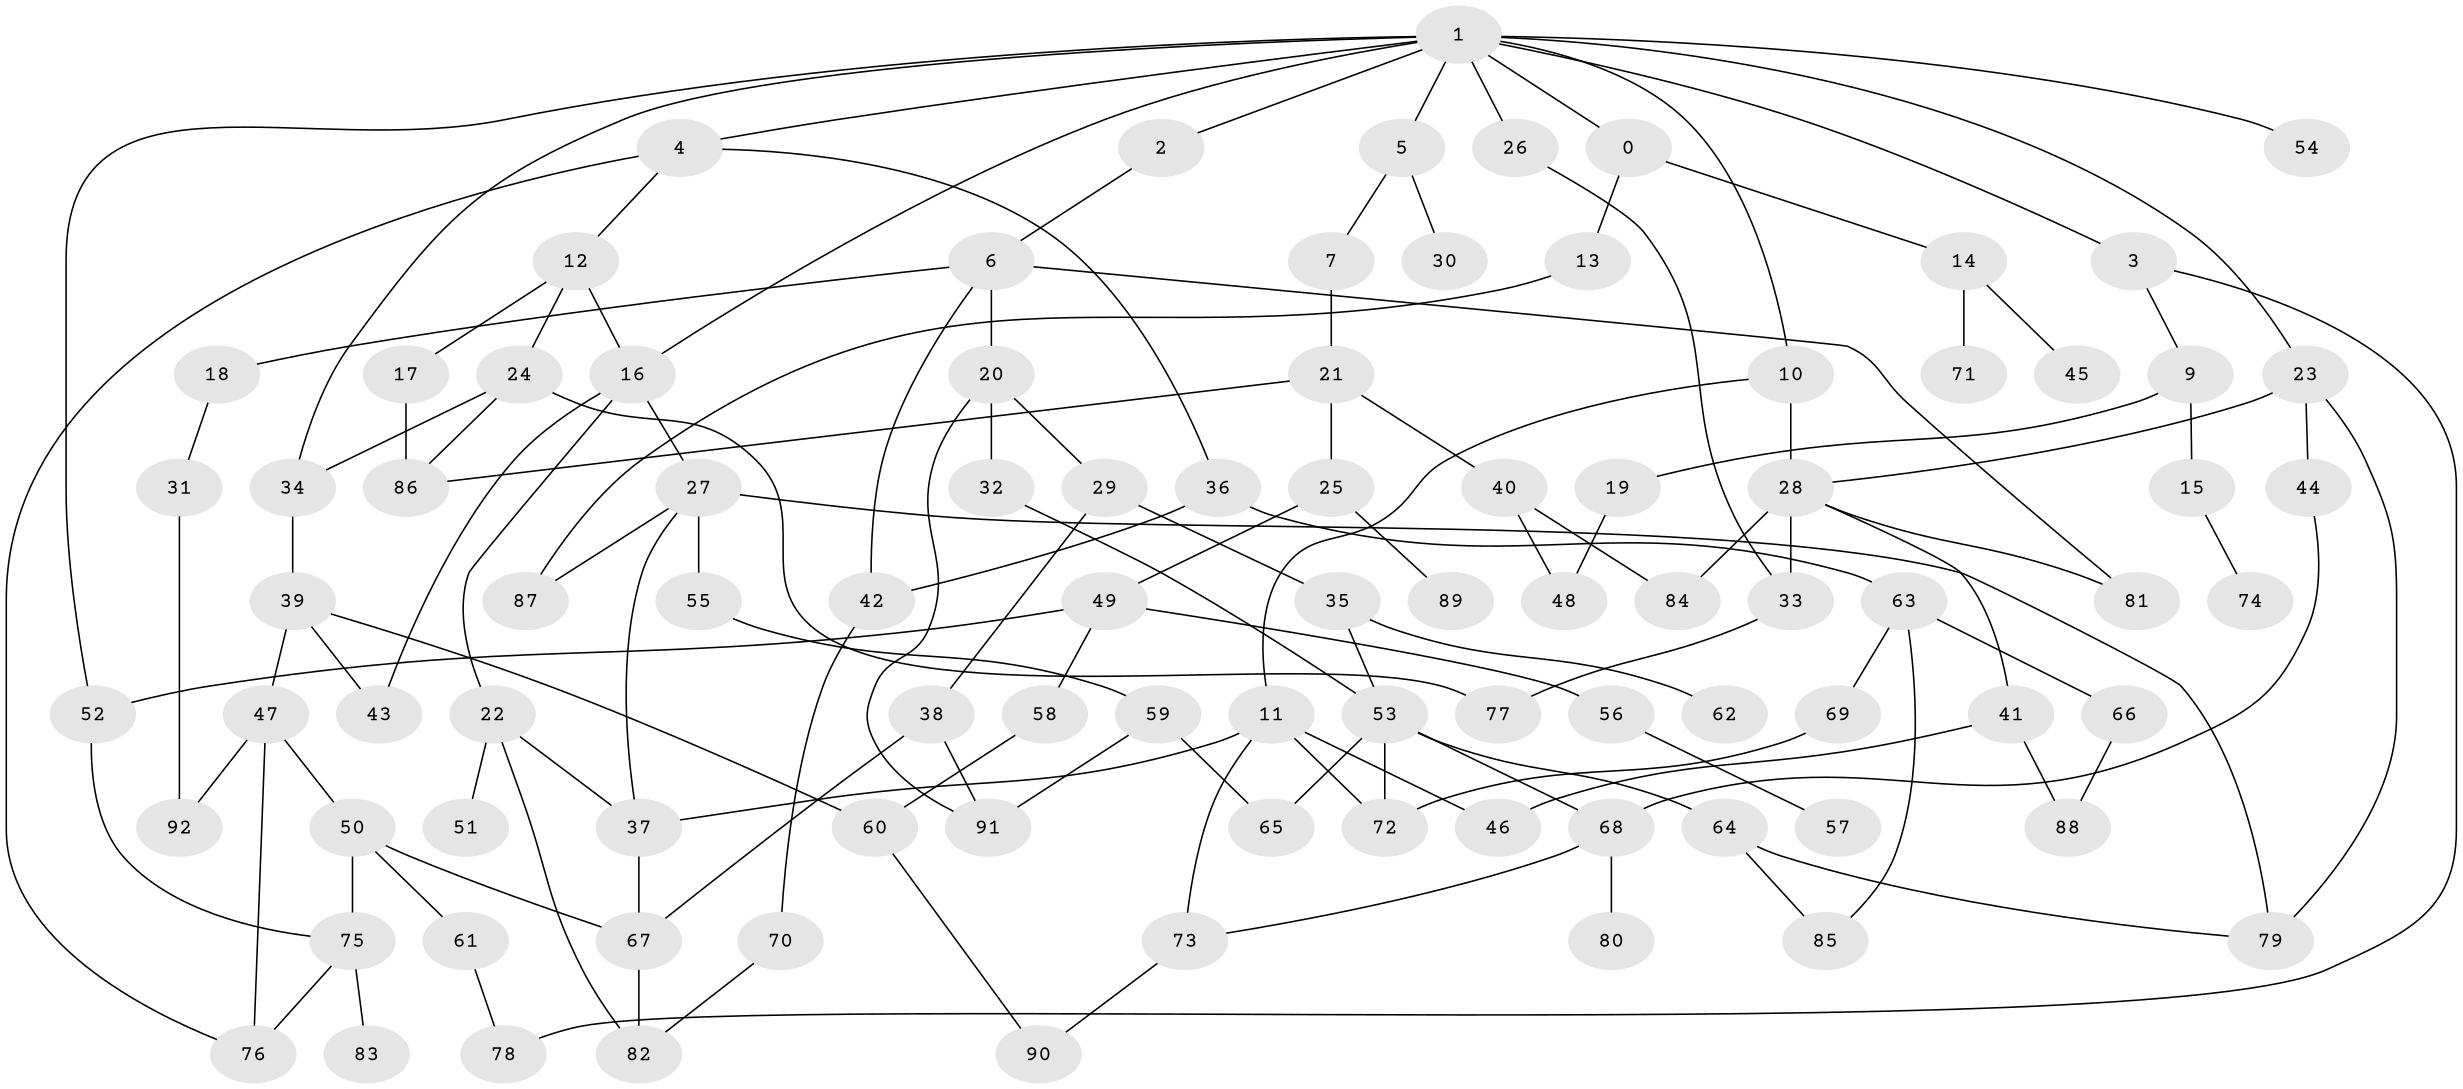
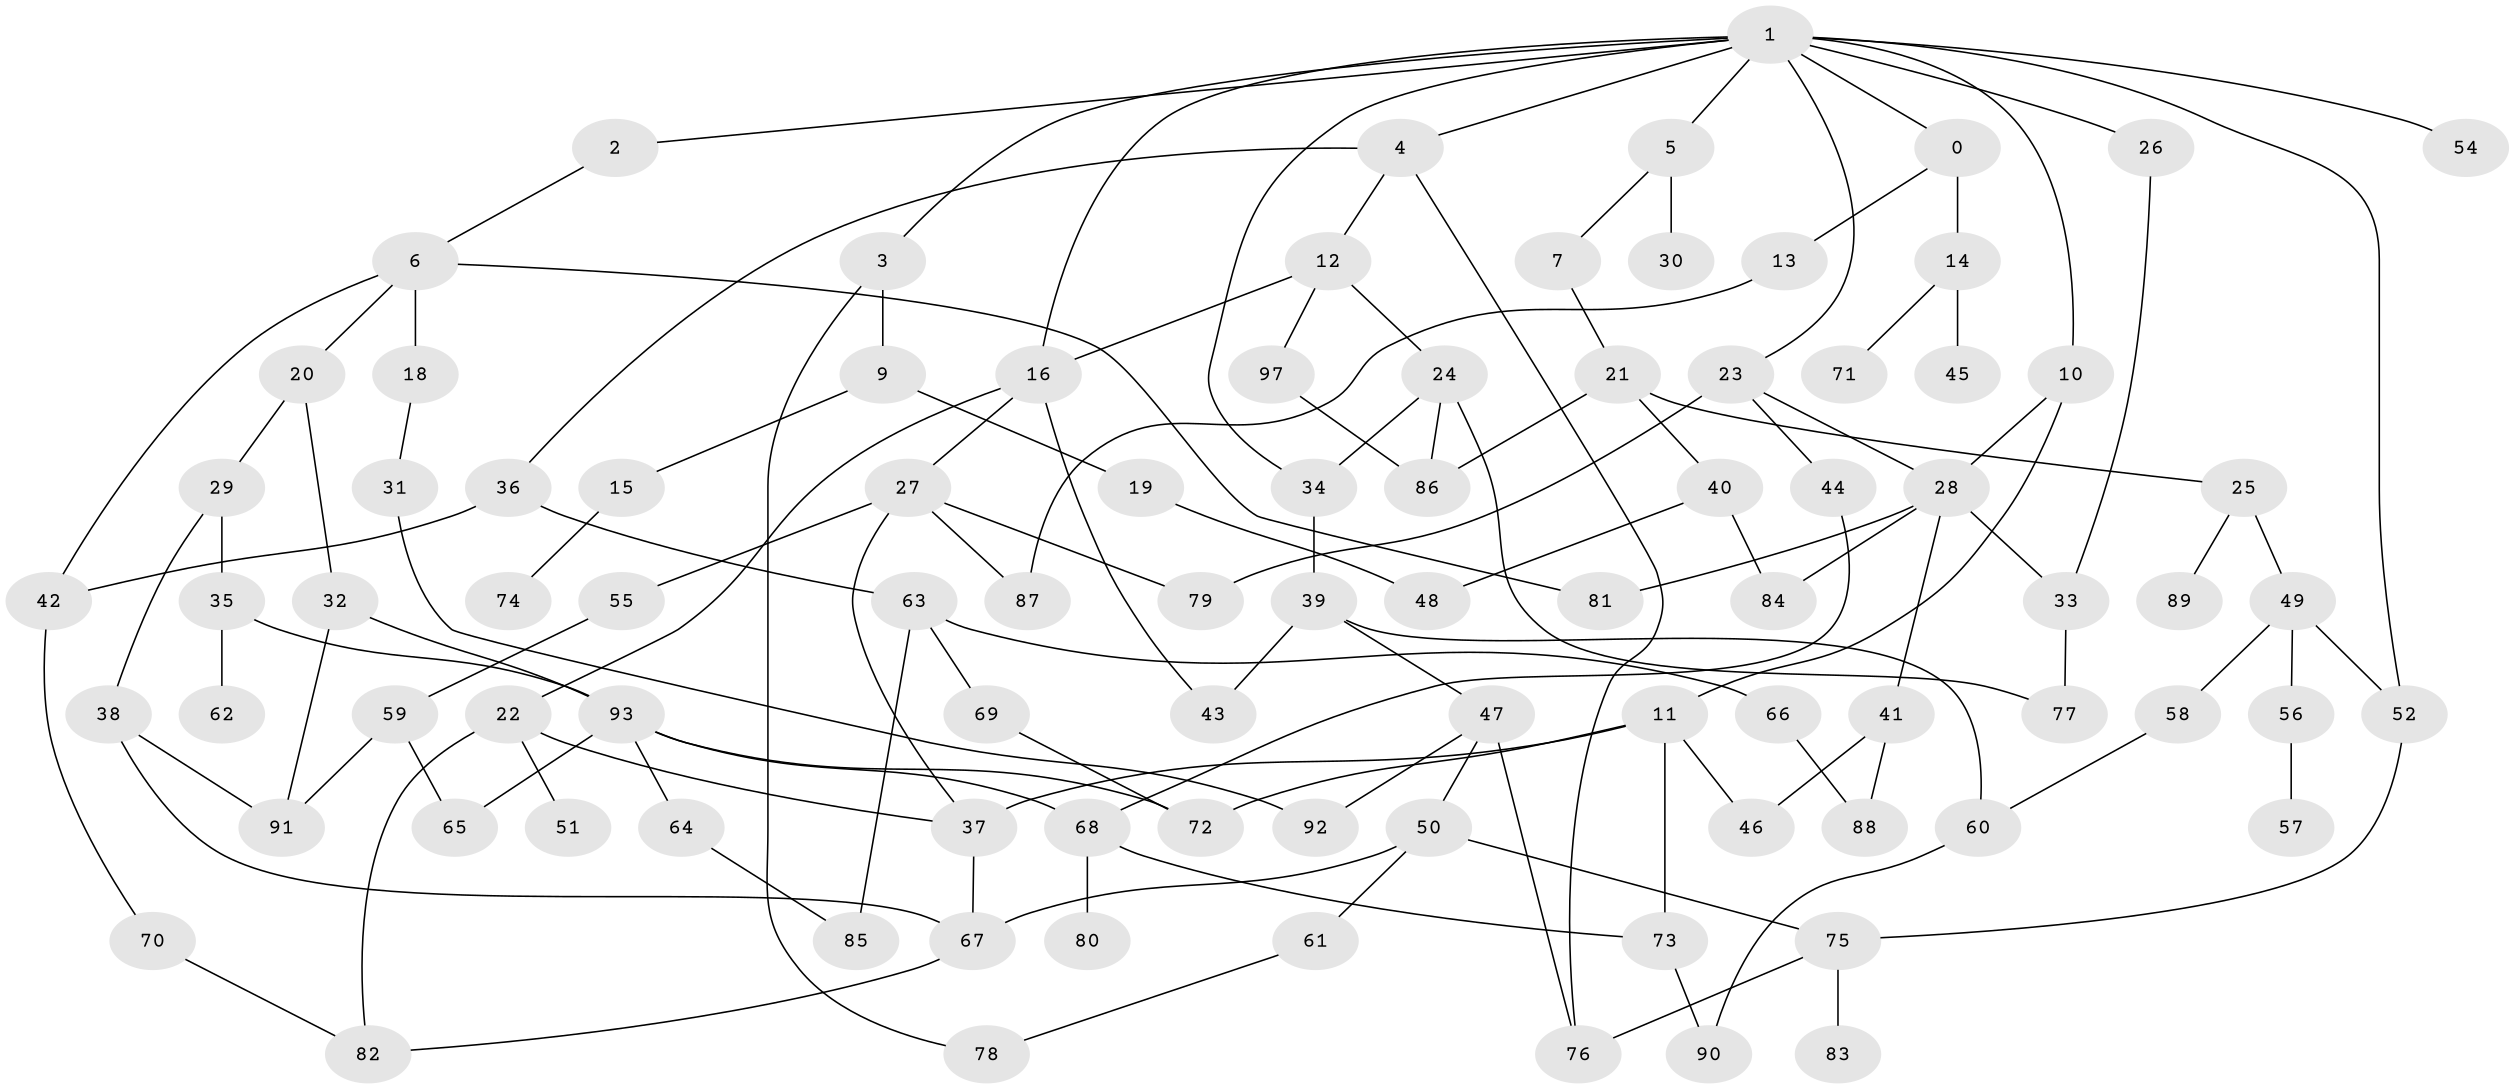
(406, 375) -> (1271, 375)
(932, 619) -> (308, 714)
(1385, 714) -> (622, 714)
(1990, 905) -> none
